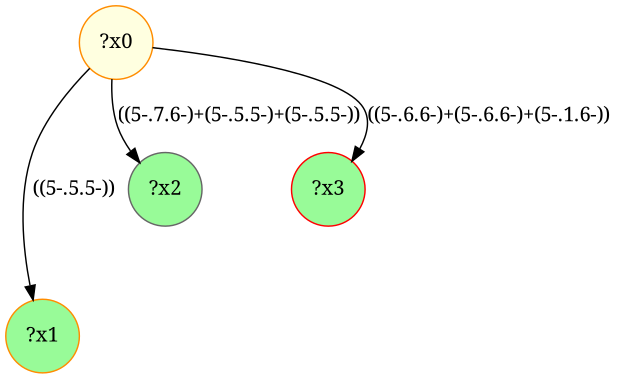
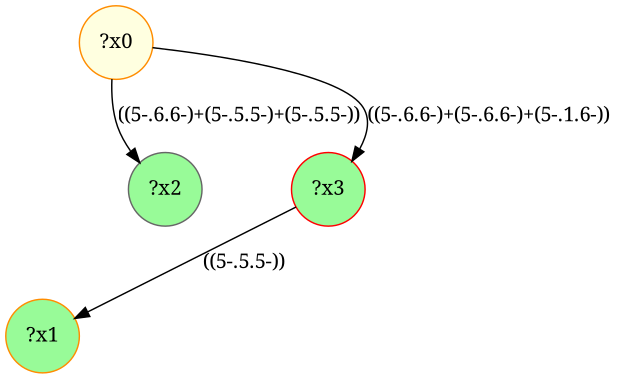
(240, 116) -> (240, 116)
(28, 168) -> (192, 259)
